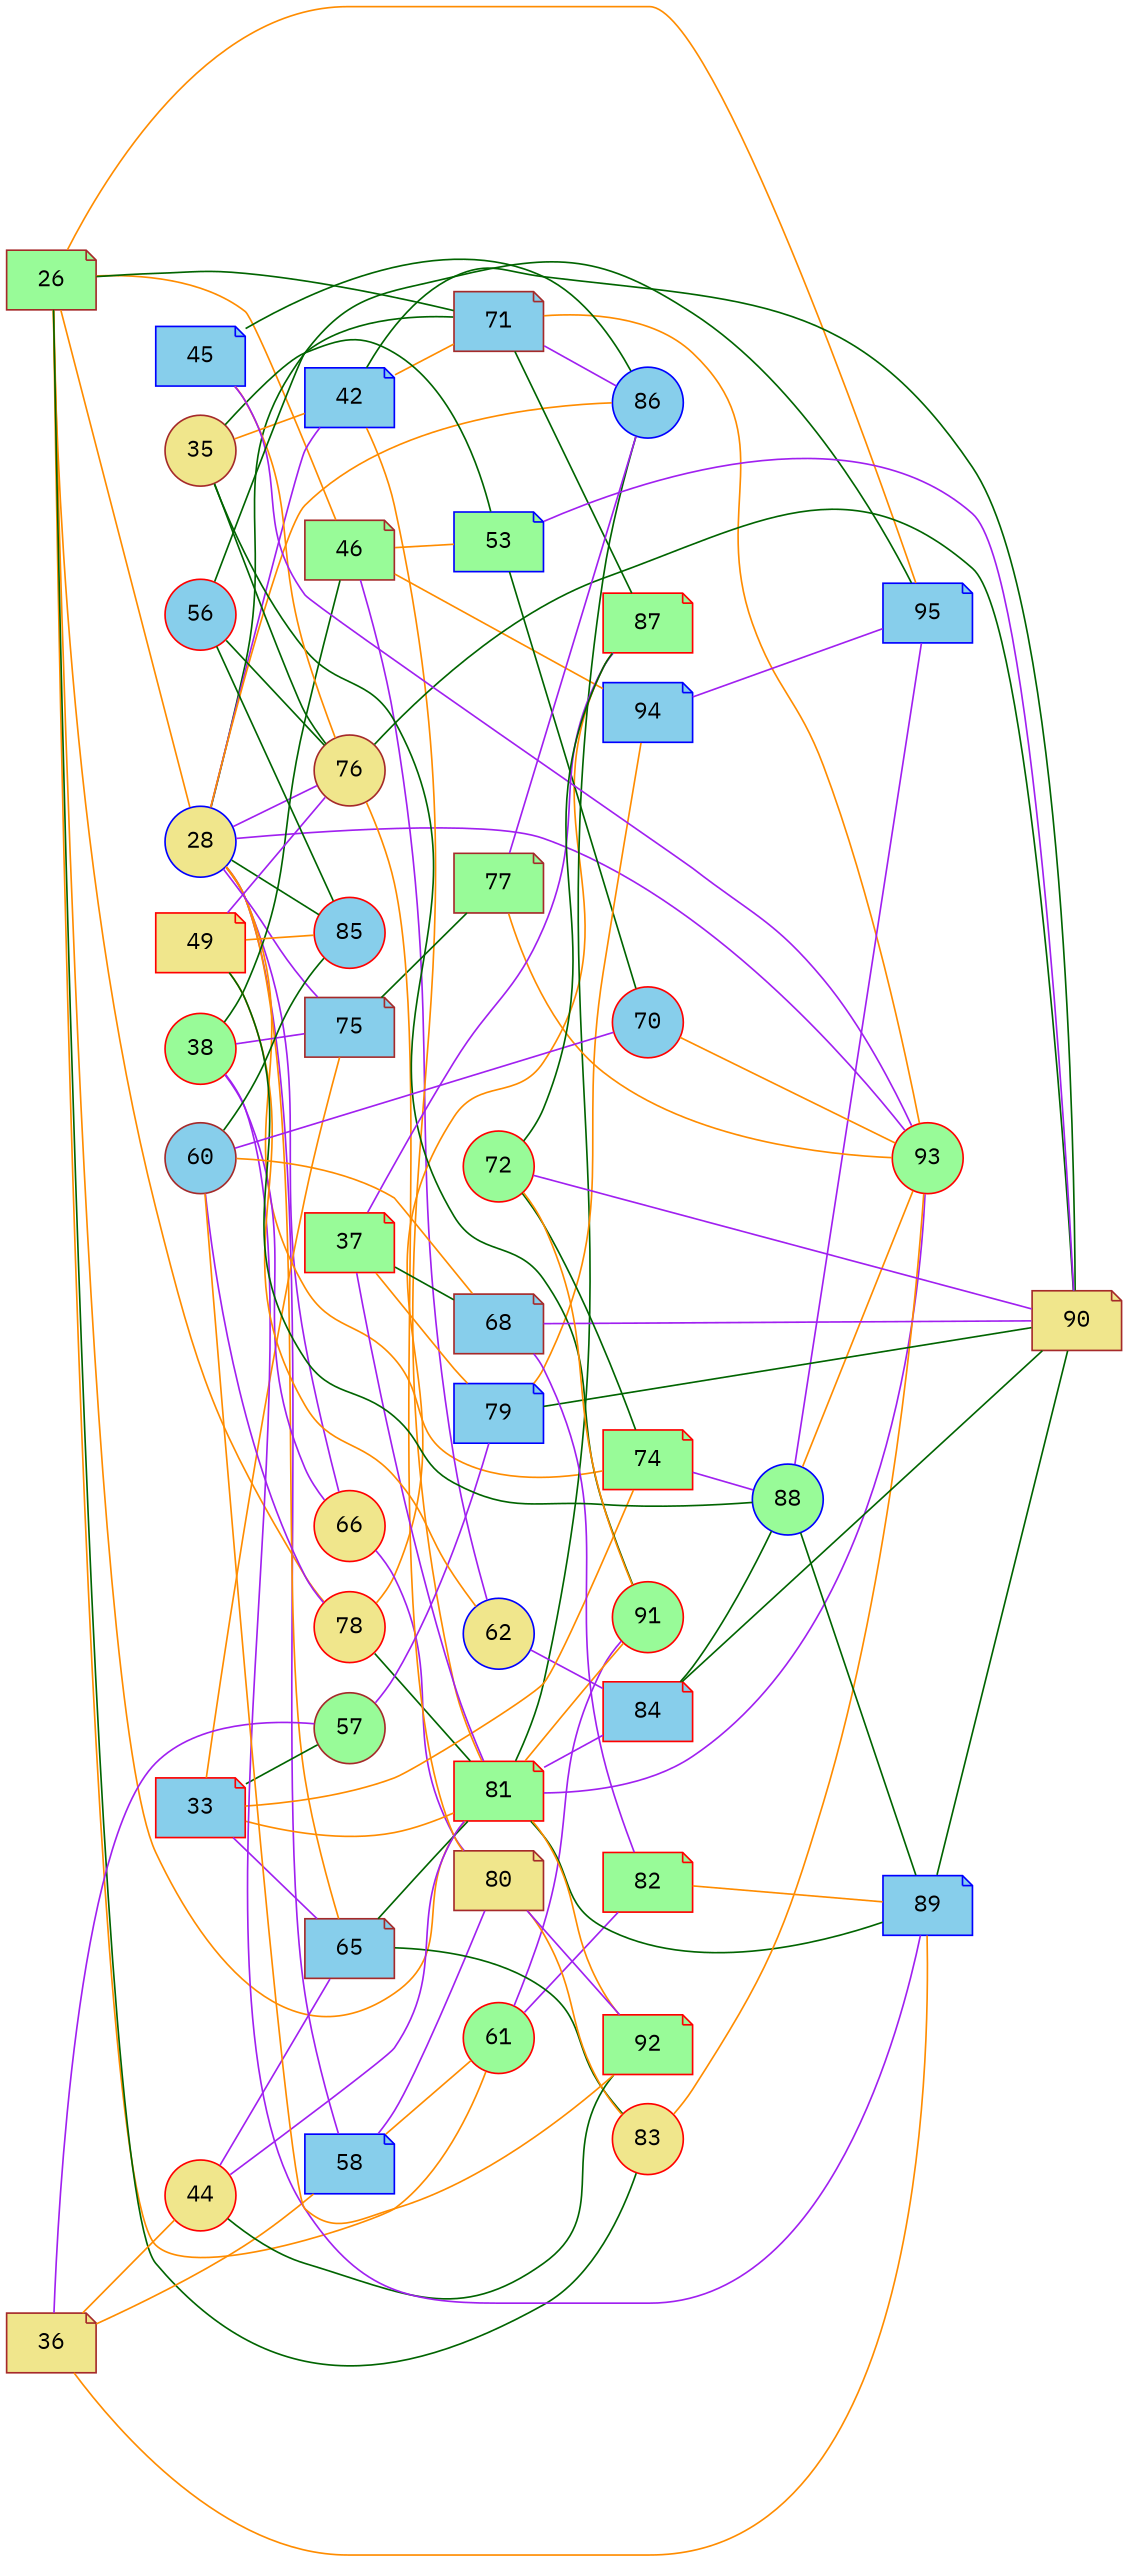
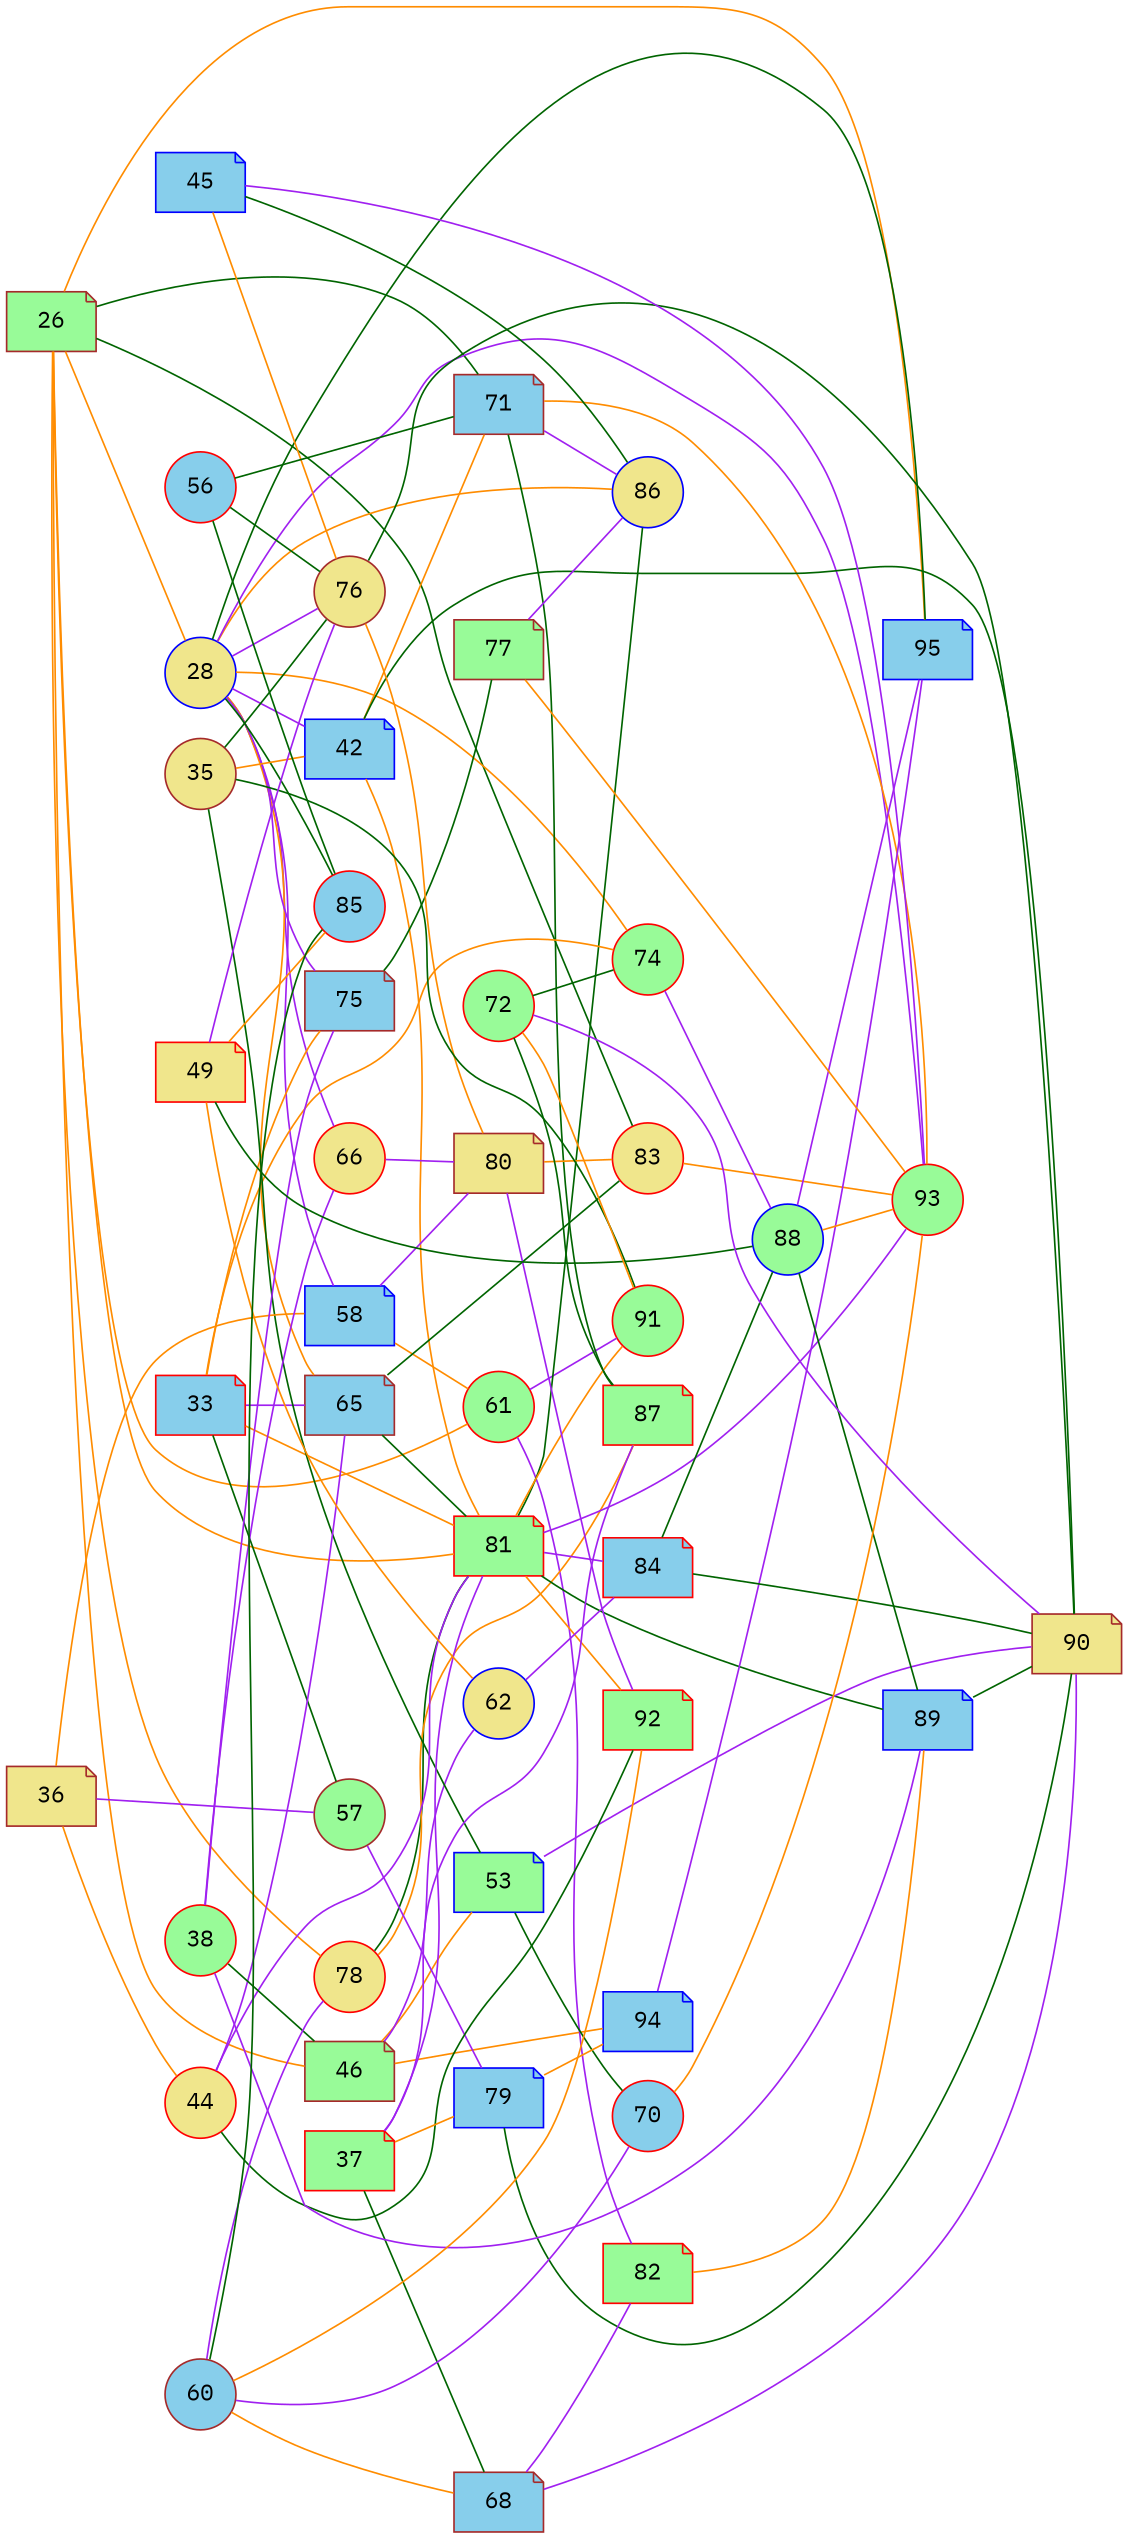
(648, 403) -> (648, 492)
(648, 1460) -> (648, 960)
(700, 2543) -> none
